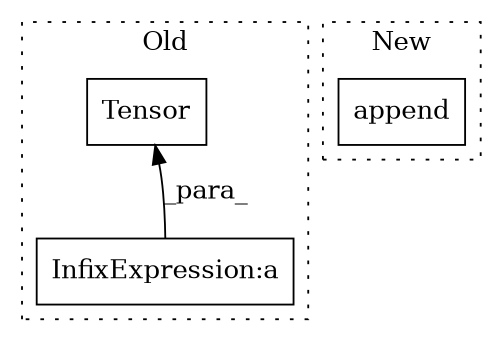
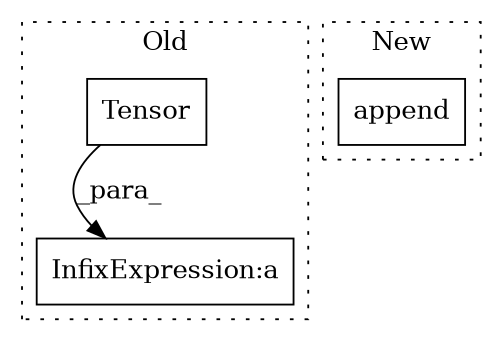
(164, 201) -> (74, 184)
